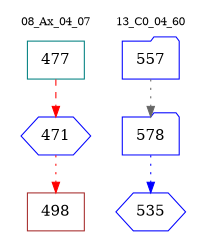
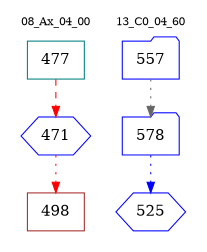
(56, 23) -> (56, 23)
(151, 212) -> (151, 212)
